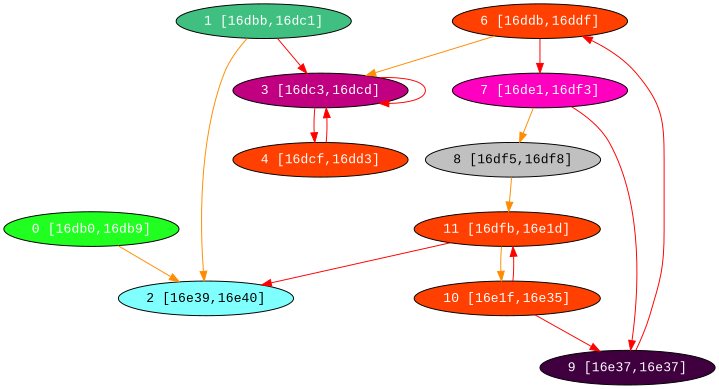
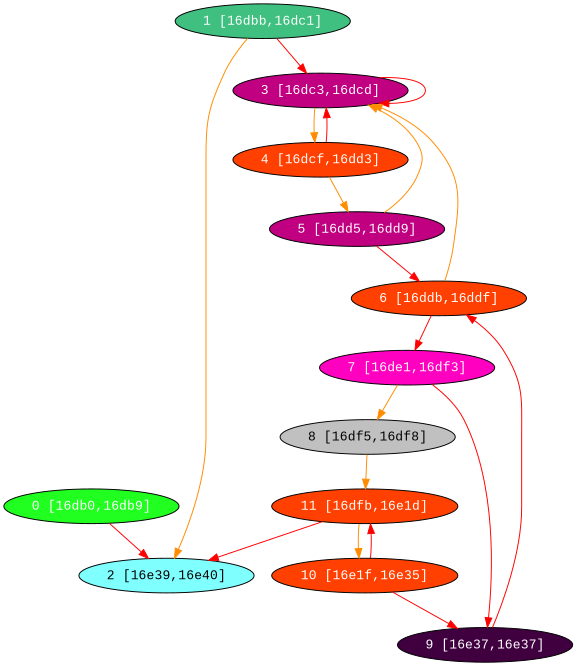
(314, 120) -> (314, 120)
none -> (357, 229)
(144, 261) -> (125, 538)
